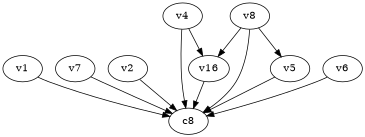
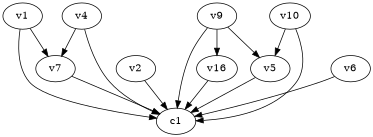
(250, 16) -> (217, 16)
none -> (290, 16)
none -> (37, 39)
(194, 39) -> (70, 39)
(188, 121) -> (176, 121)
